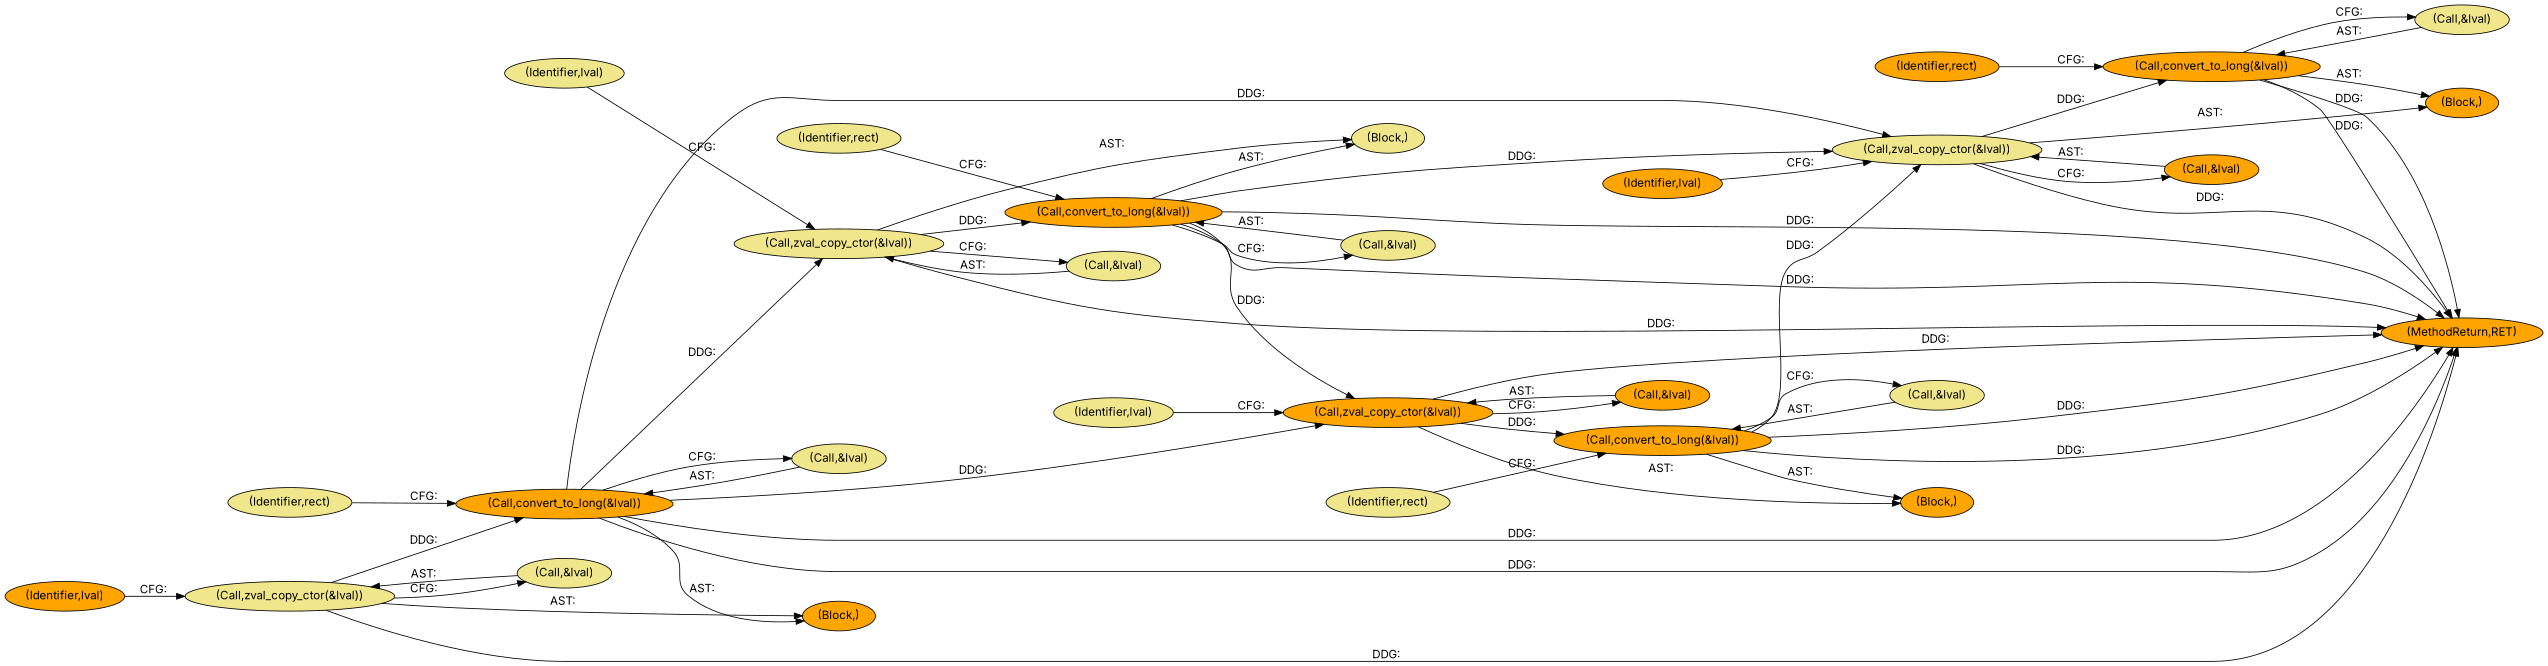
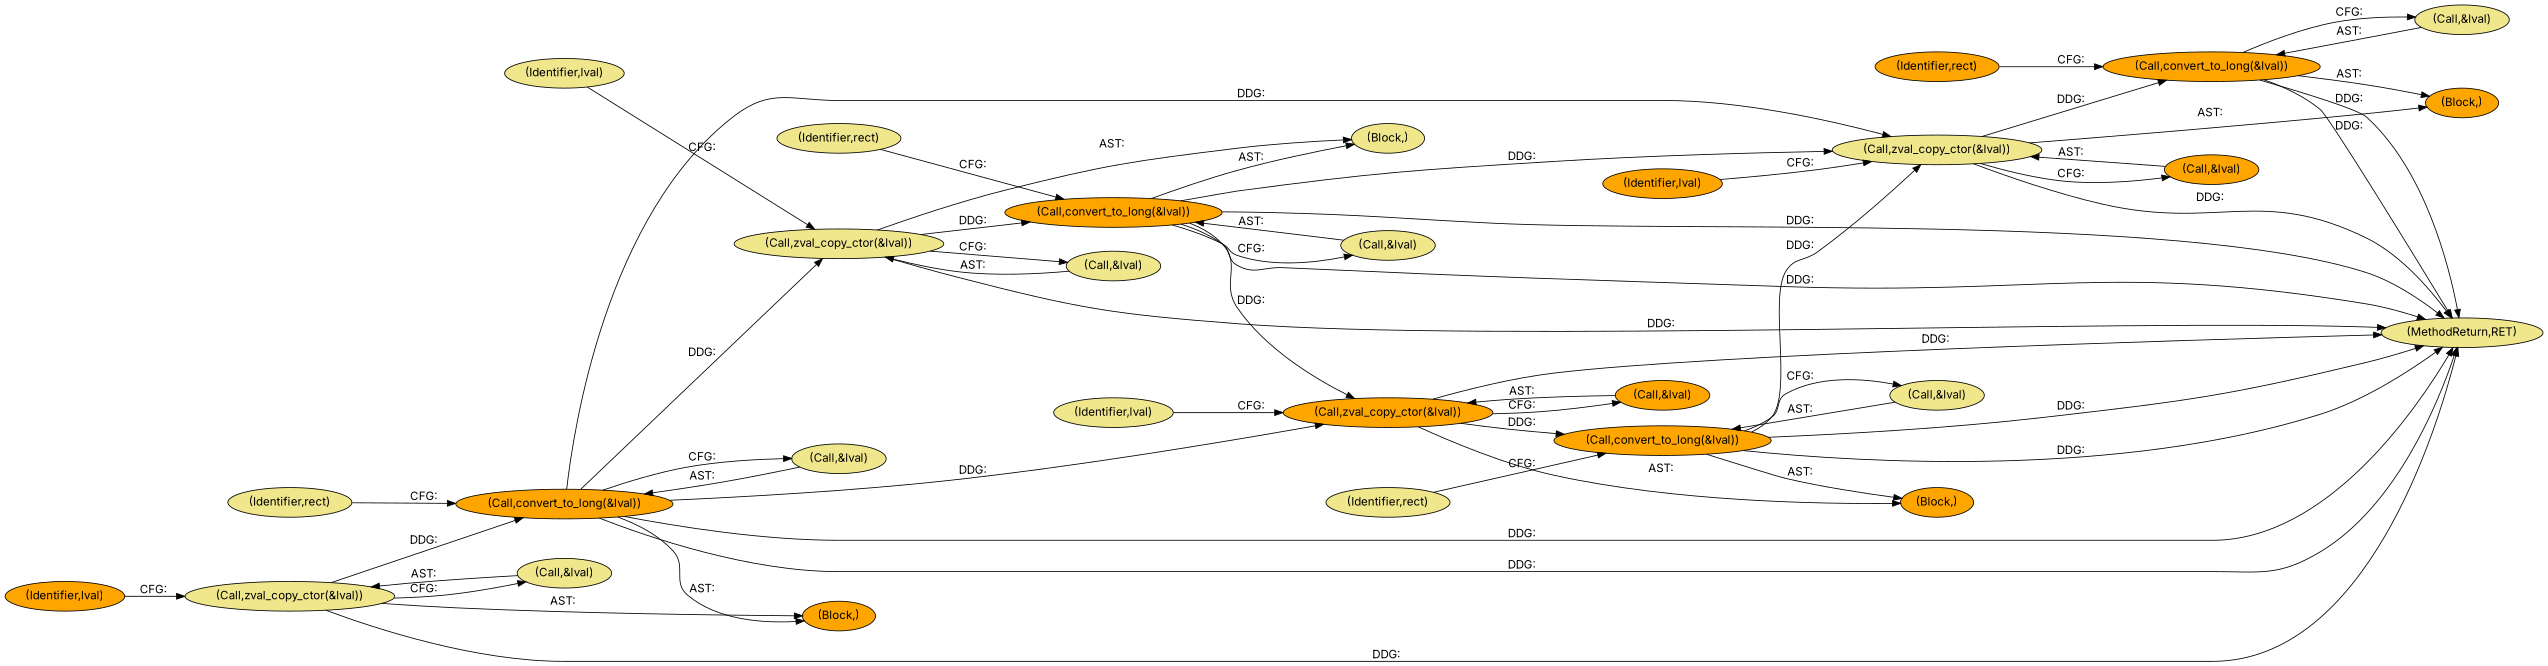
(2462, 333) -> (2462, 333)
